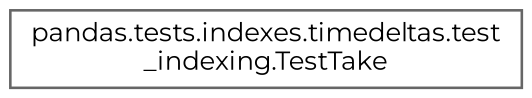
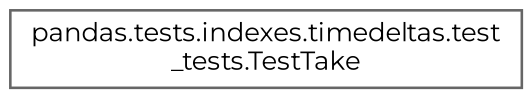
(266, 49) -> (266, 49)
